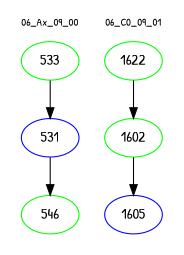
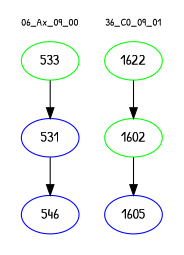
(134, 23) -> (134, 23)
(50, 215) -> (50, 215)
